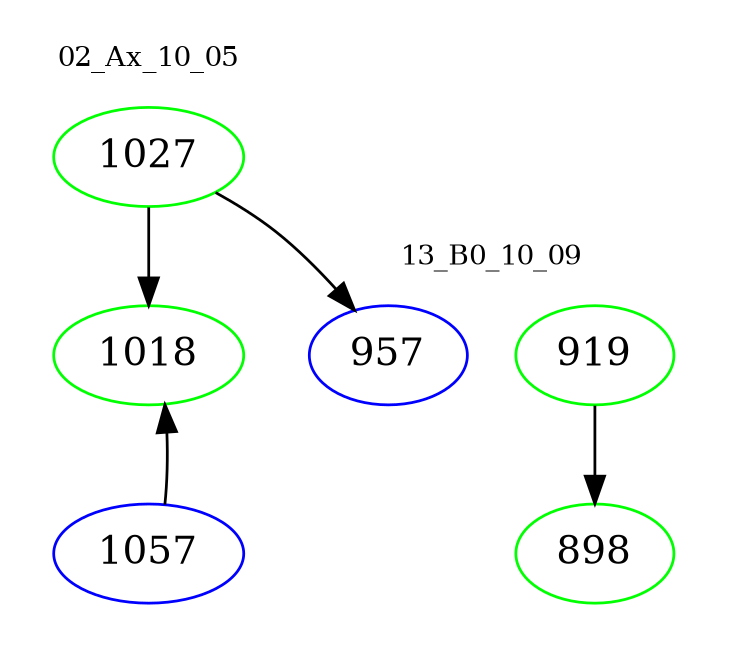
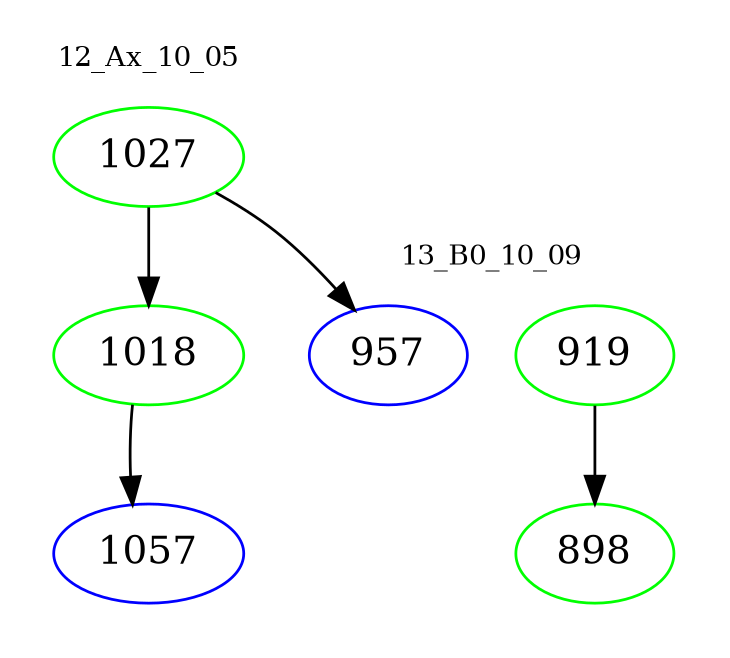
(149, 59) -> (149, 59)
(167, 469) -> (130, 441)
